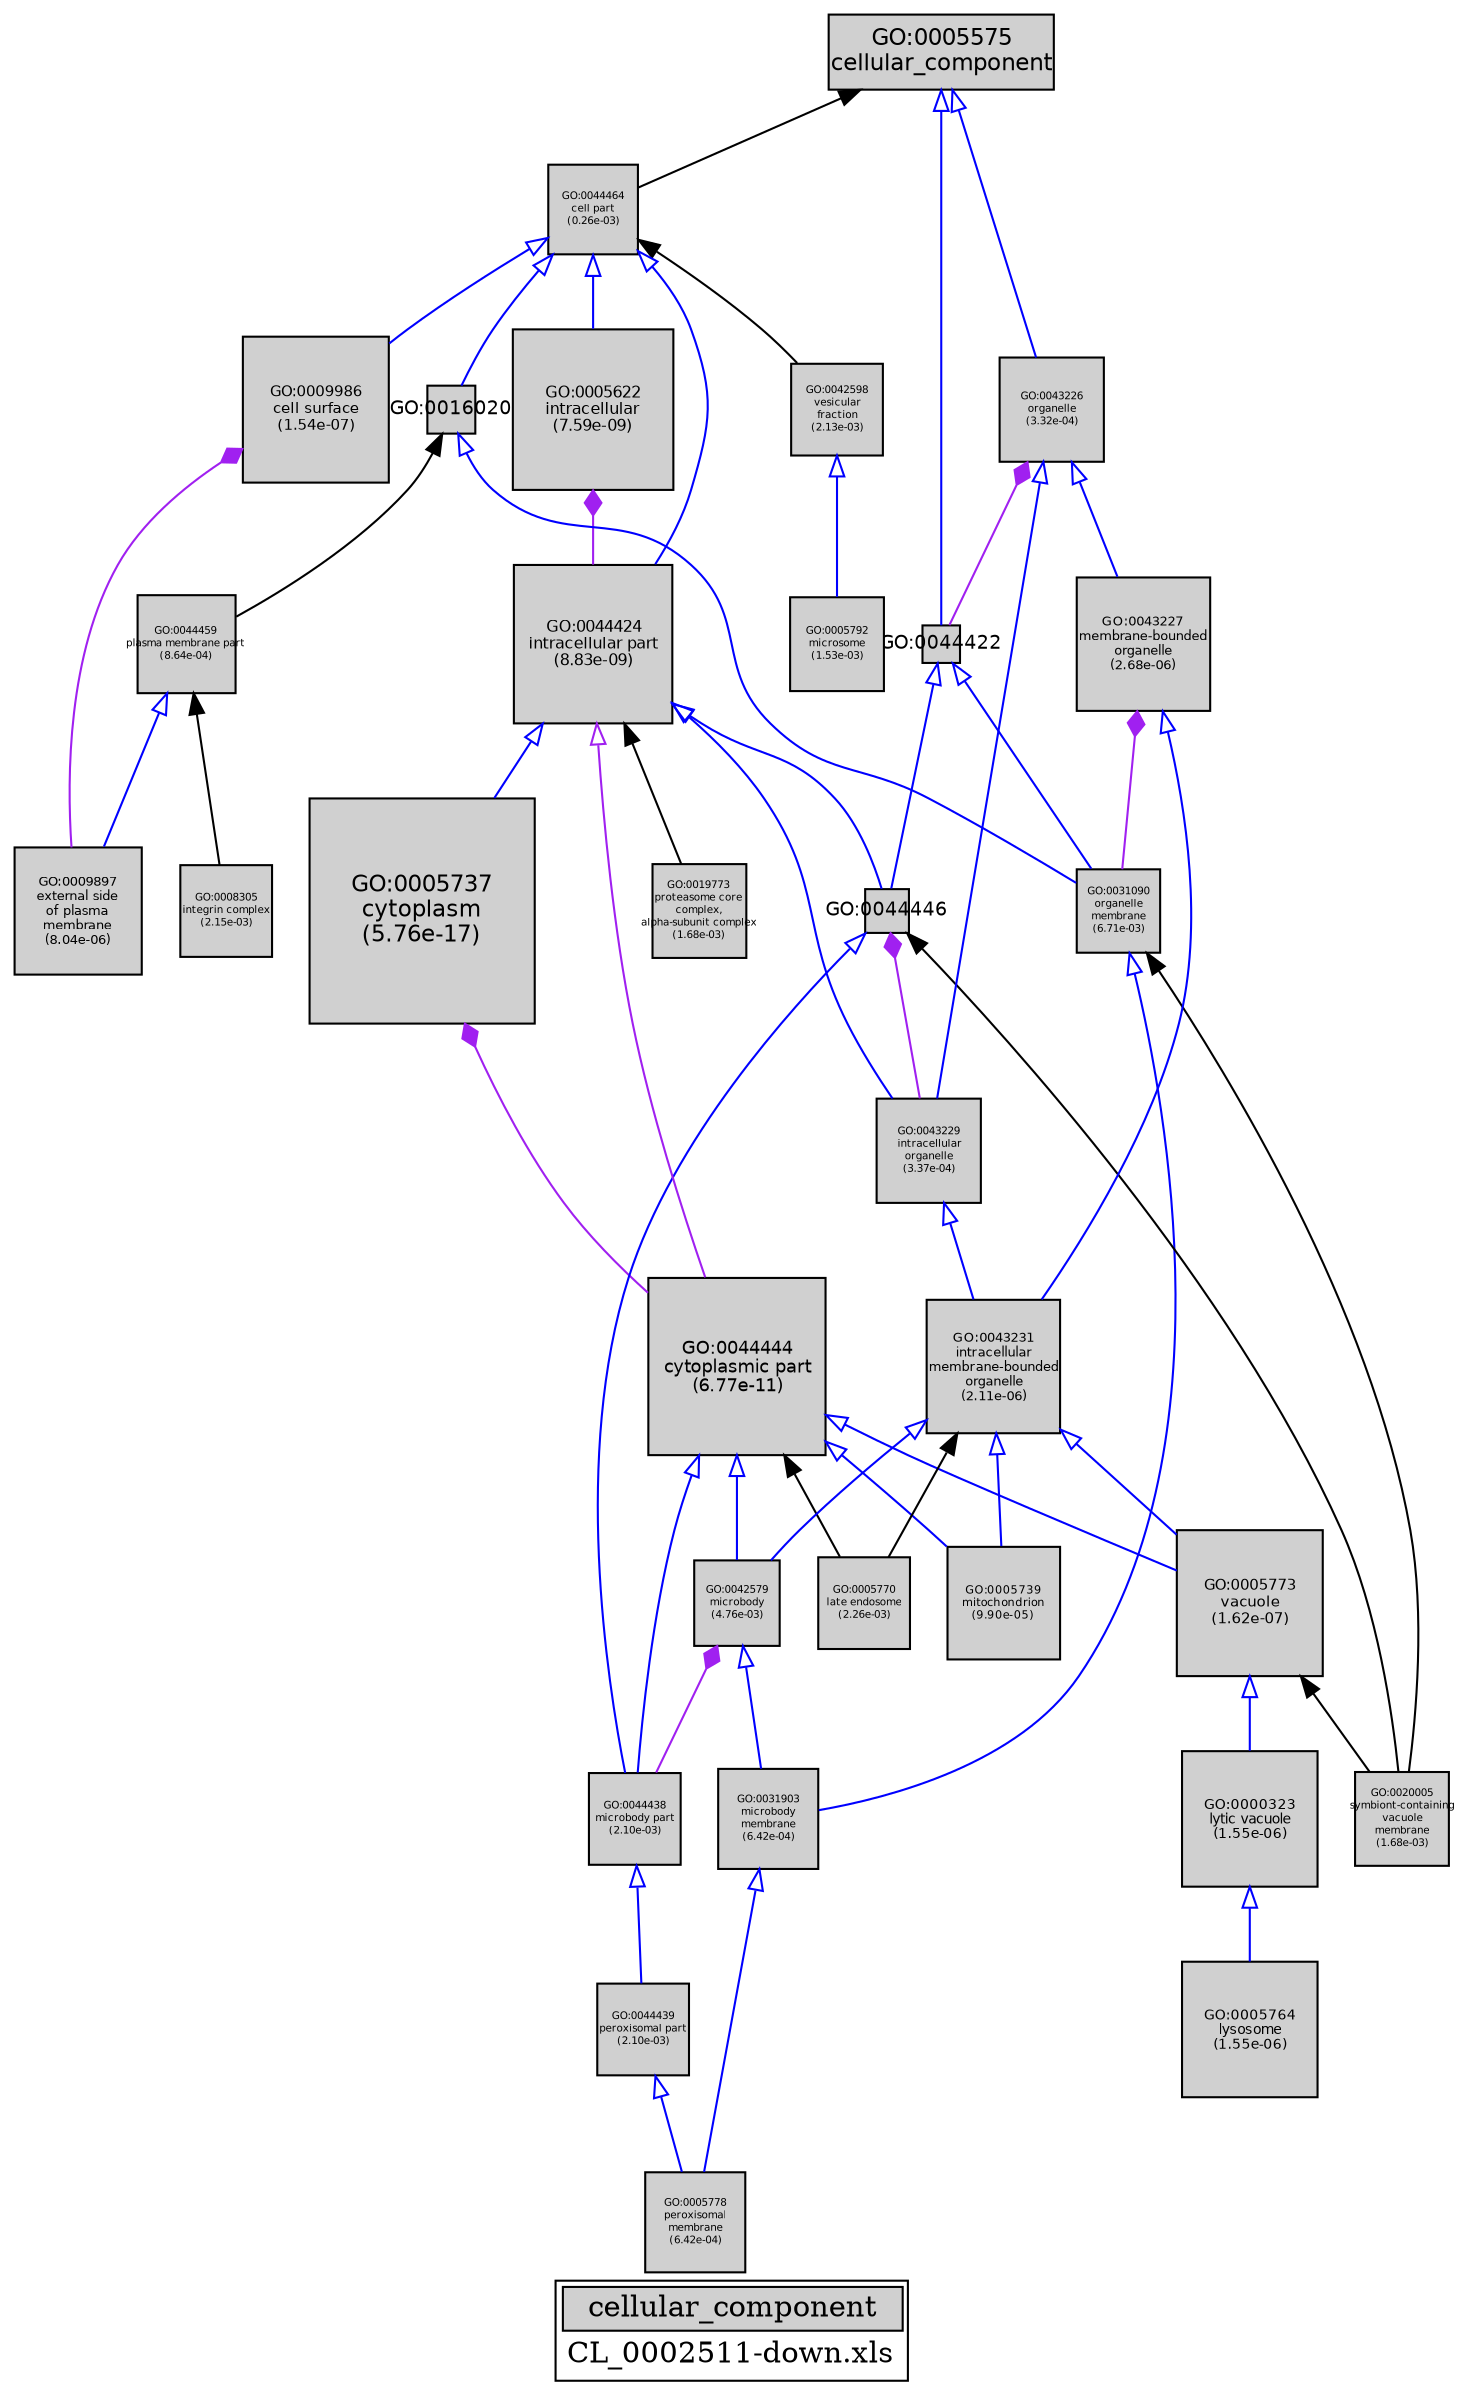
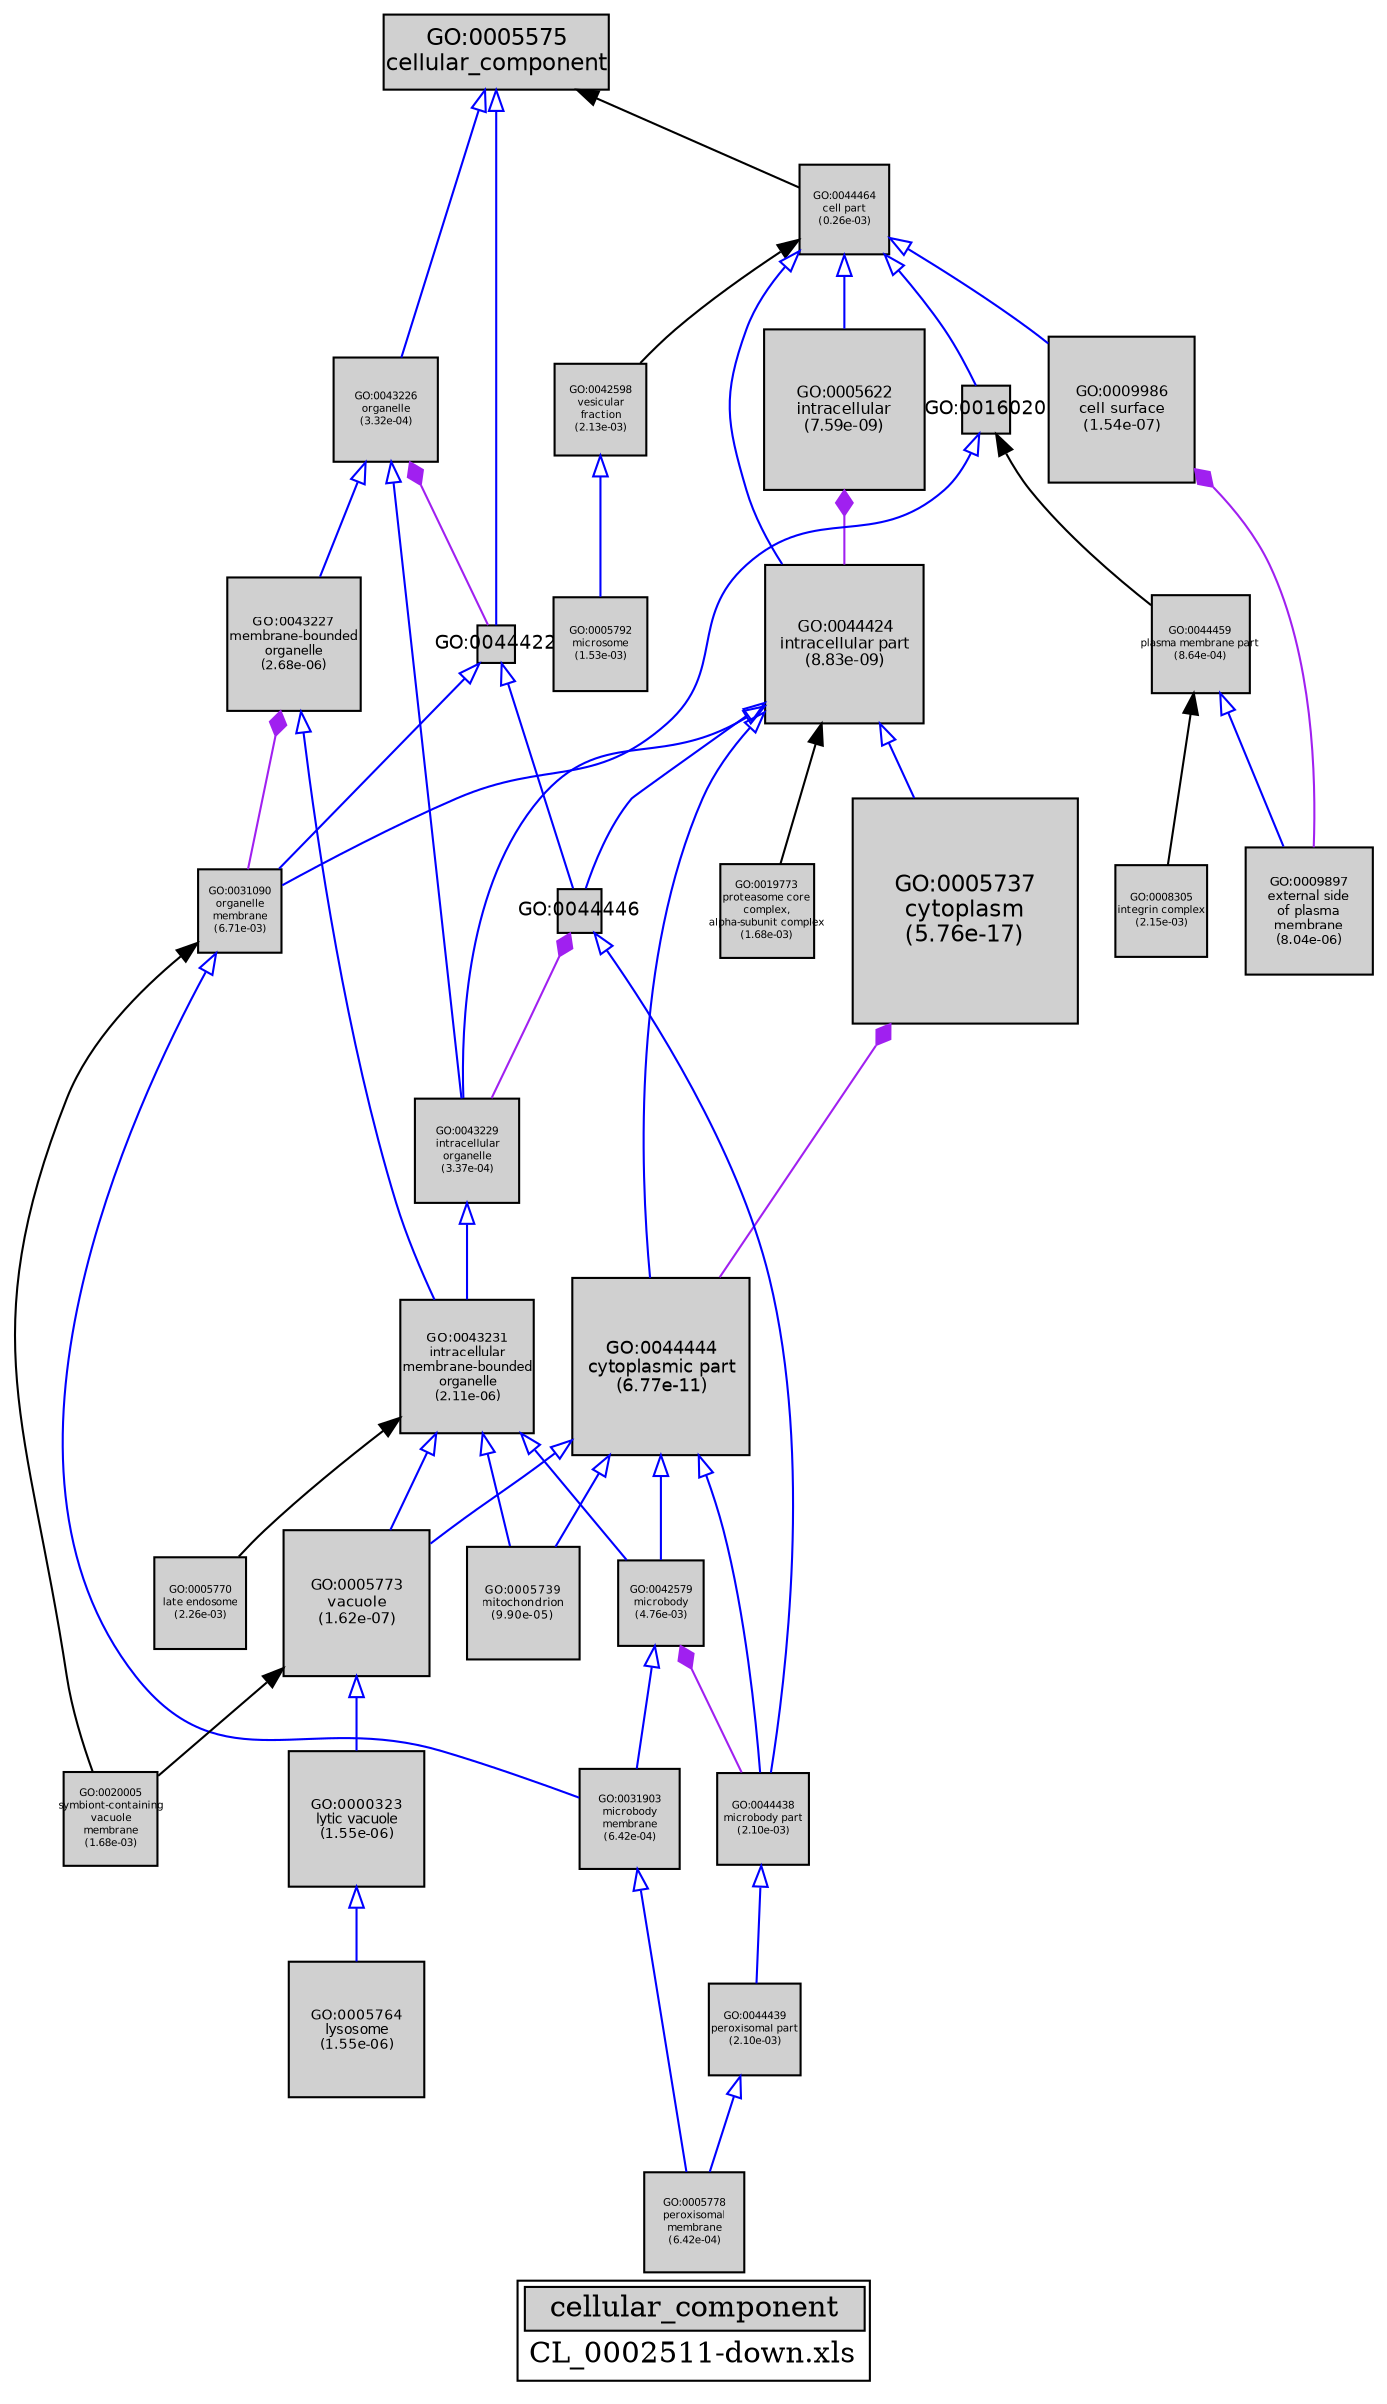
(631, 1015) -> (653, 992)
(1226, 1325) -> none
(823, 1526) -> none
